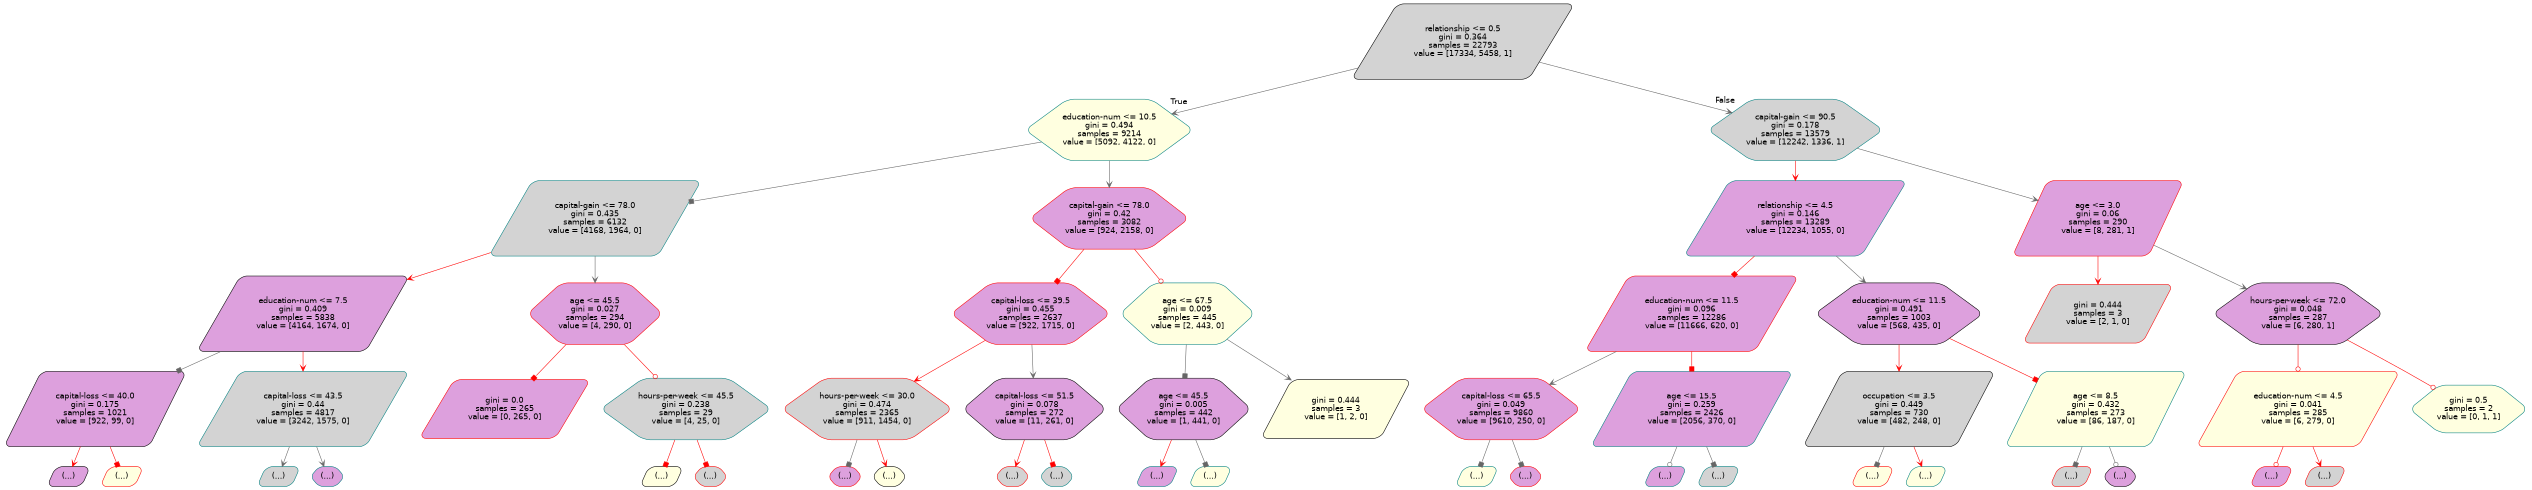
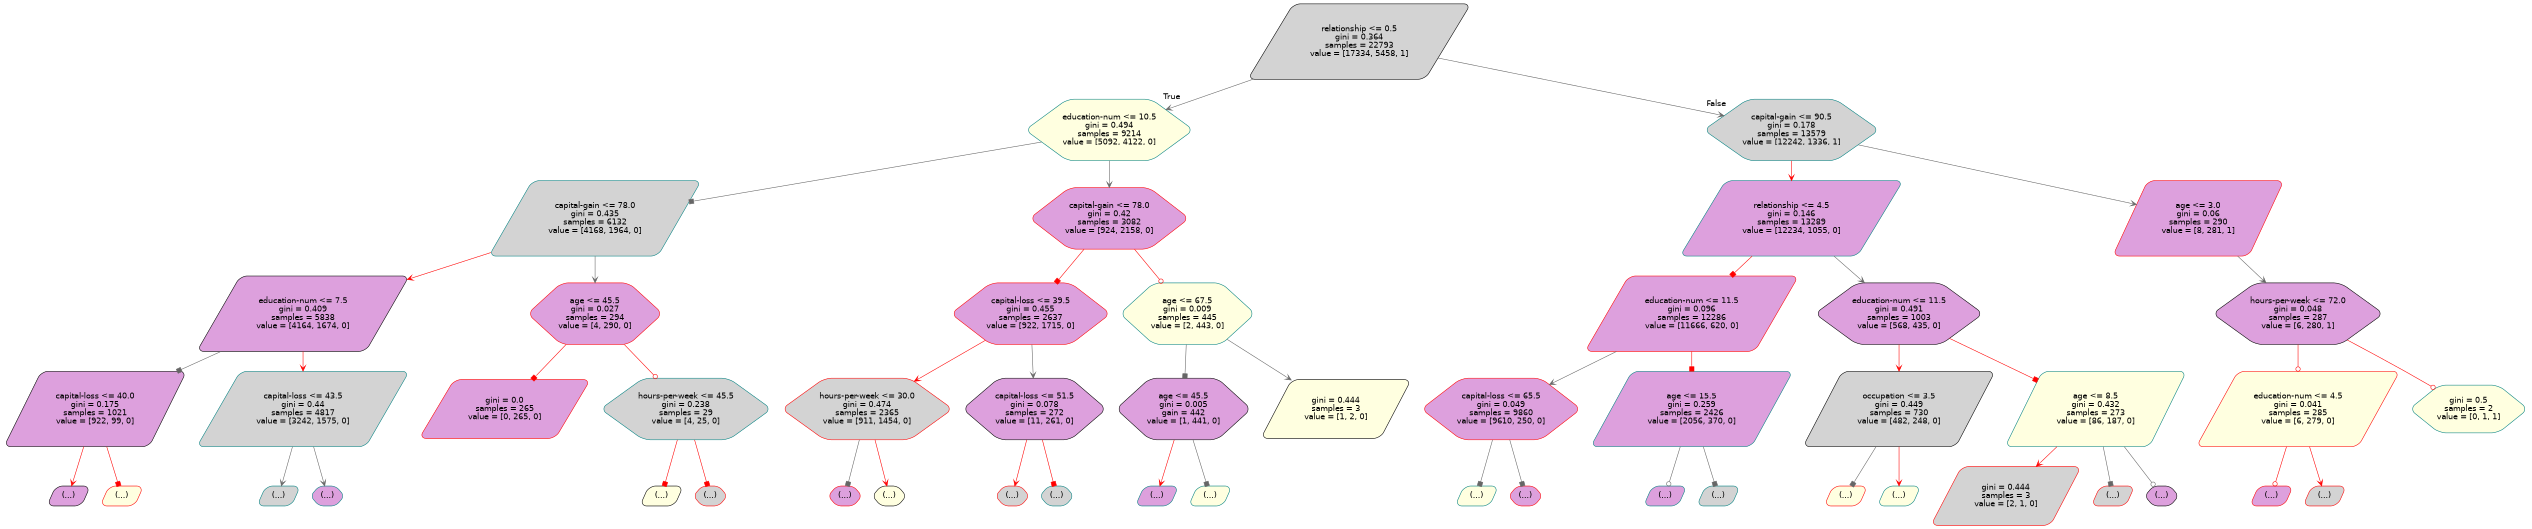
(2098, 267) -> (2049, 455)
(1184, 409) -> (1184, 409)
